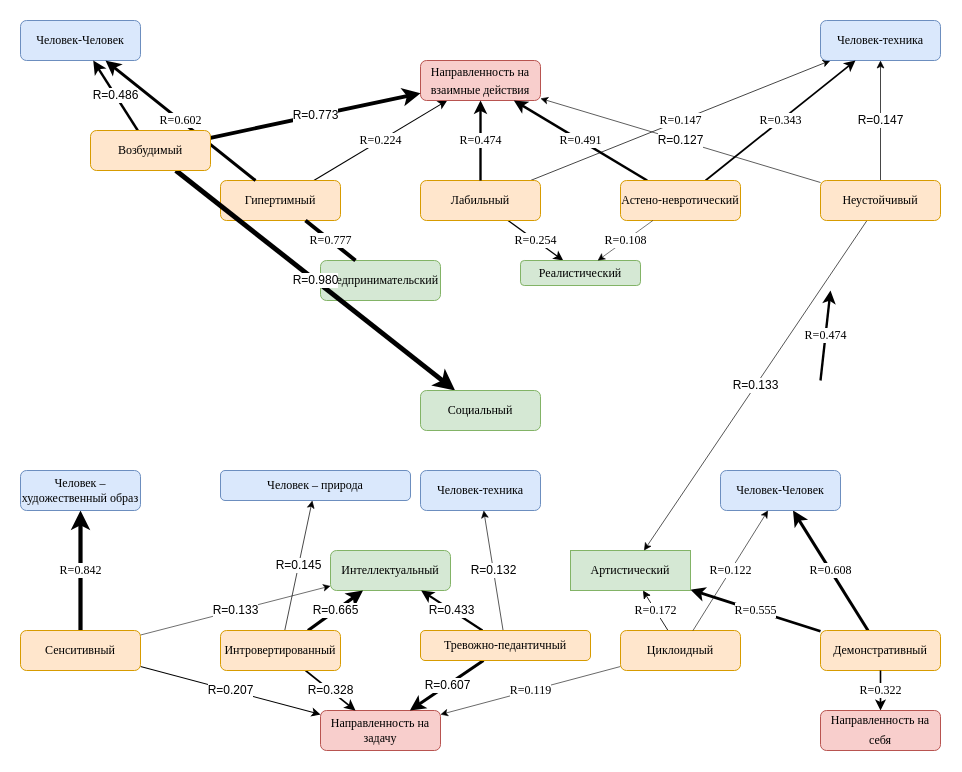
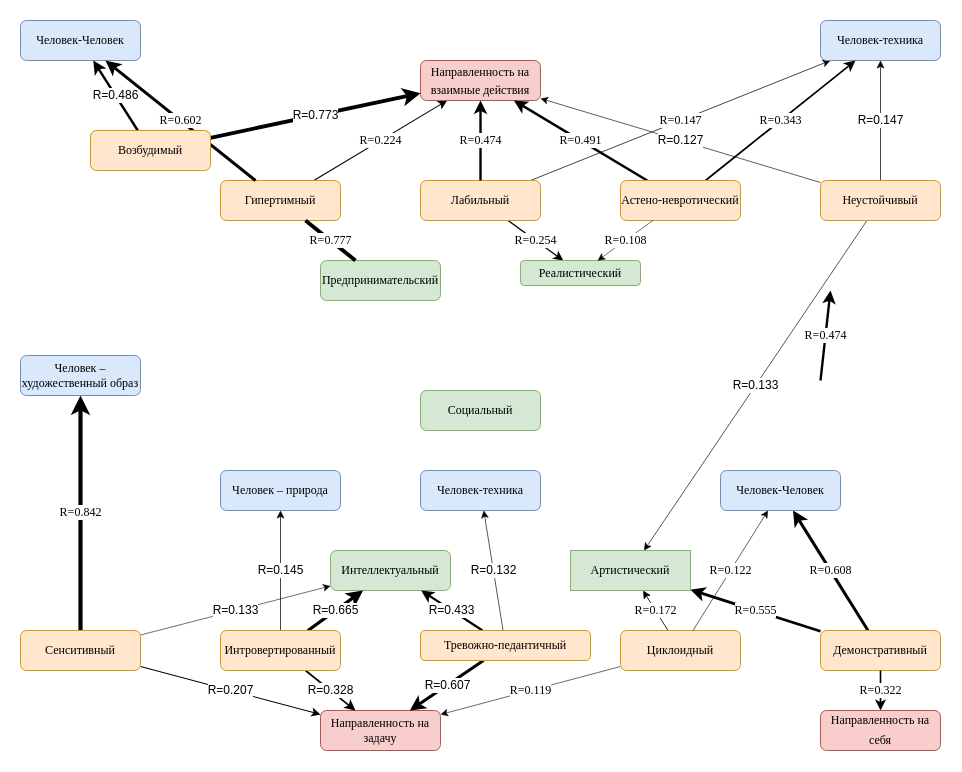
(310, 276) -> none
(316, 486) -> (281, 491)
(81, 491) -> (81, 376)
